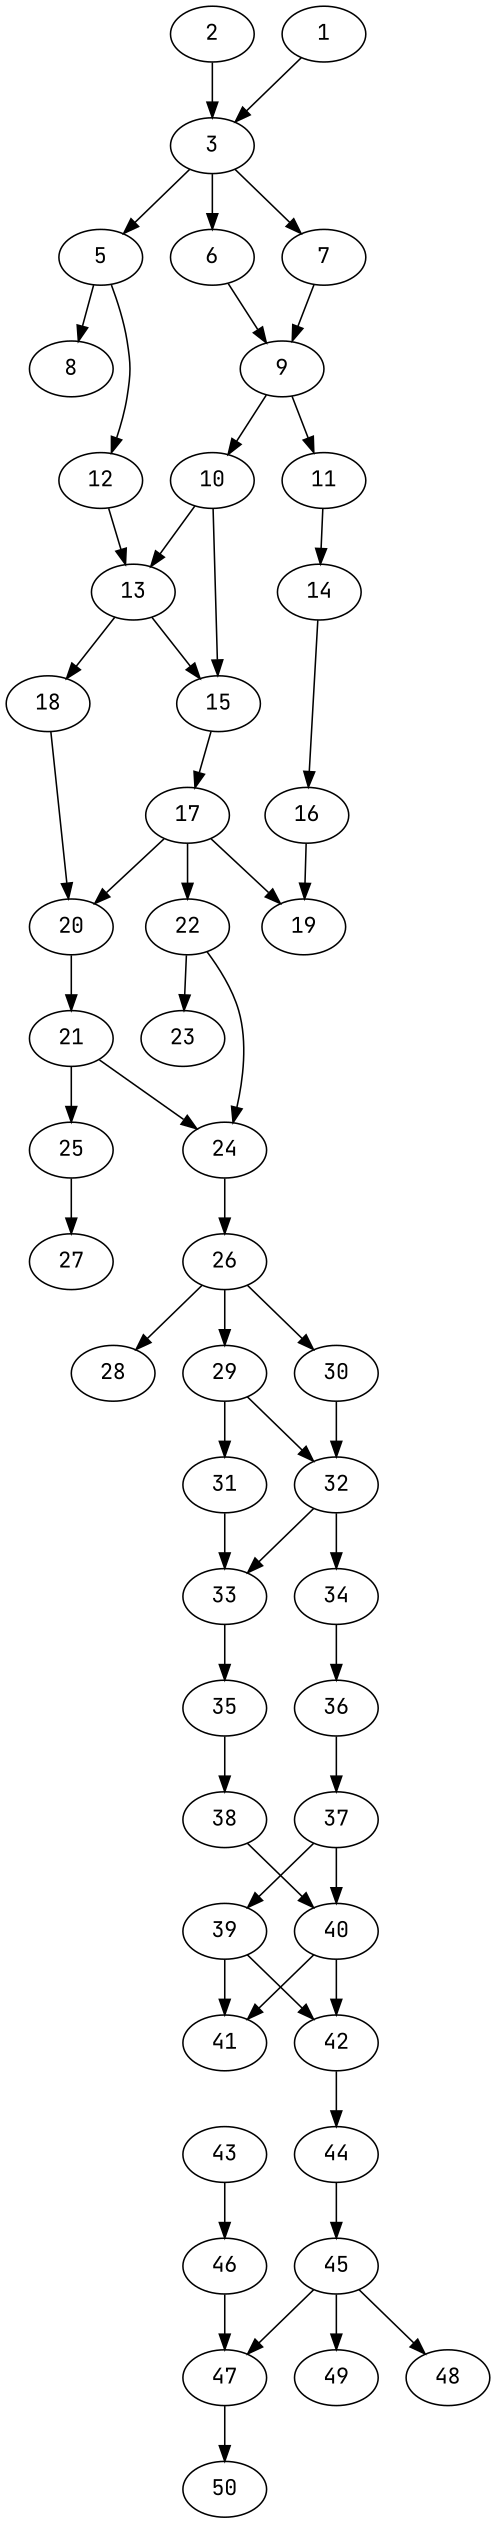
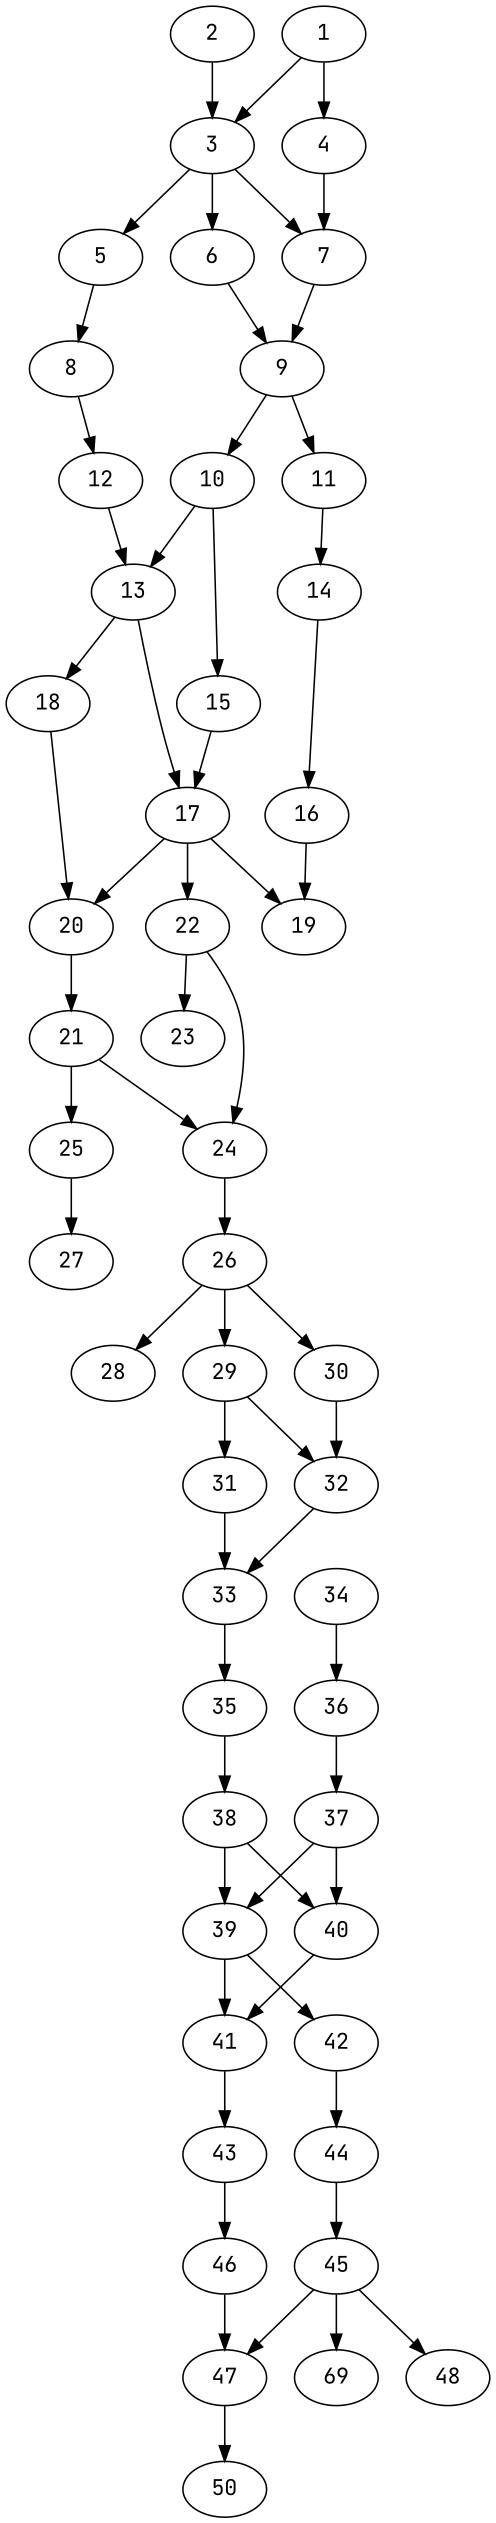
none -> (324, 146)
(130, 361) -> (84, 417)
(171, 642) -> (154, 697)
(336, 1533) -> none
none -> (225, 1868)
(336, 1979) -> none
none -> (225, 2091)
(336, 2378) -> (336, 2378)
